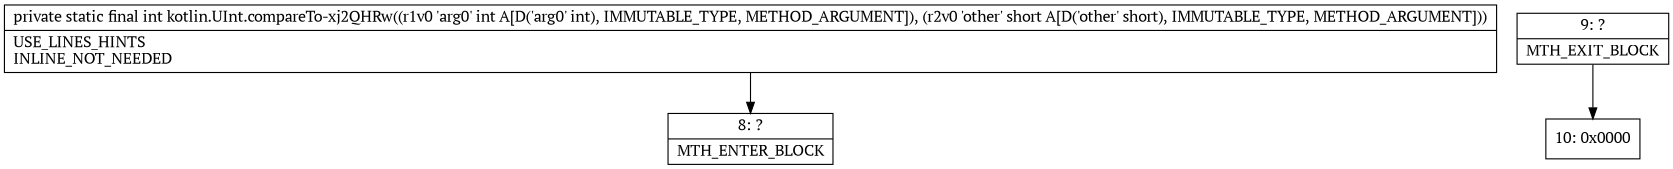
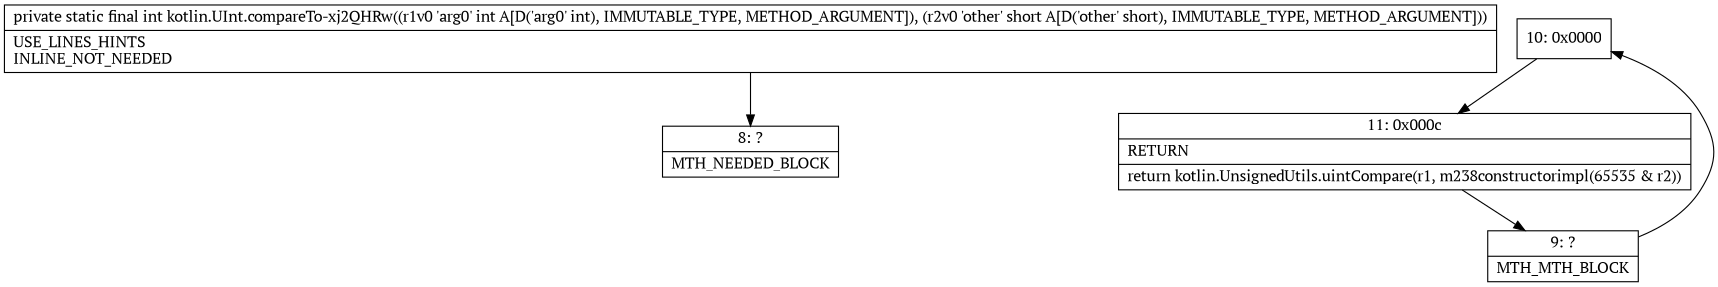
(1593, 51) -> (1563, 268)
(751, 151) -> (751, 164)
none -> (1405, 152)
